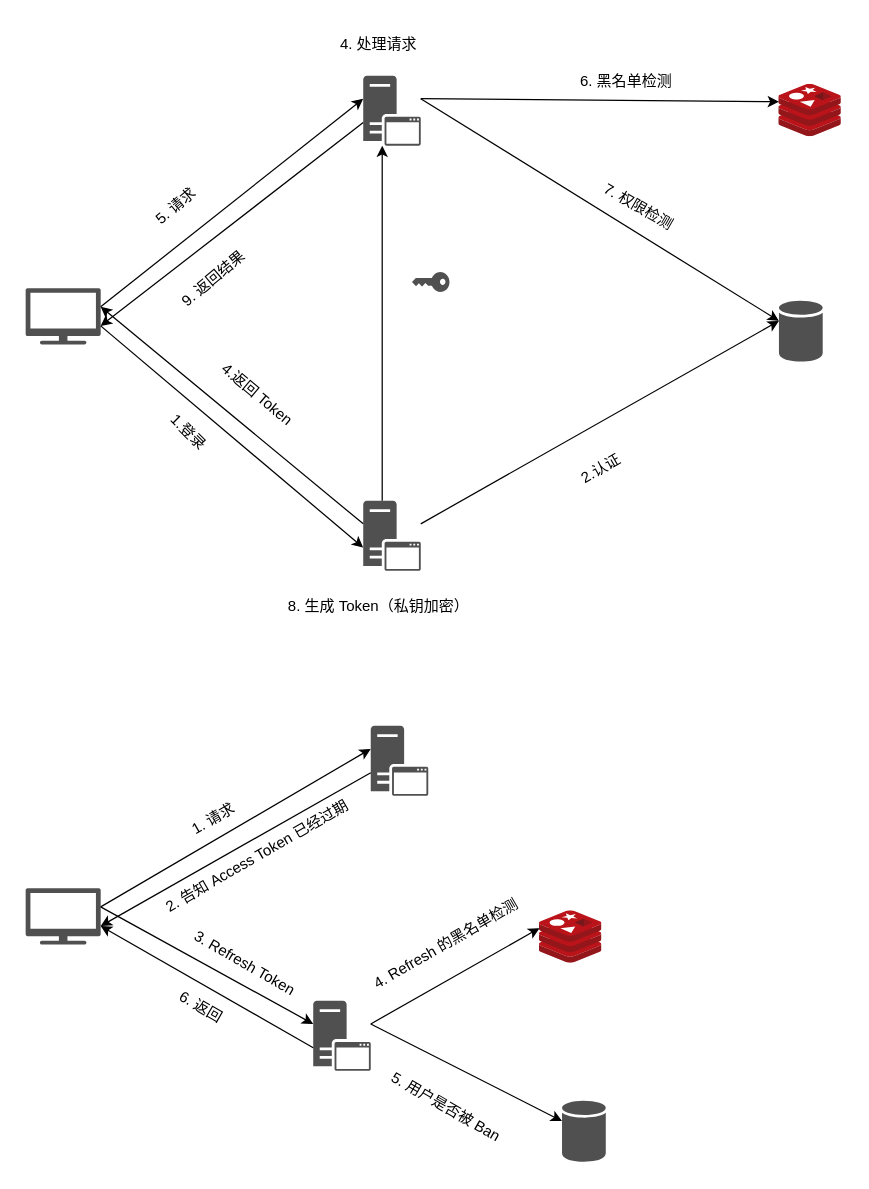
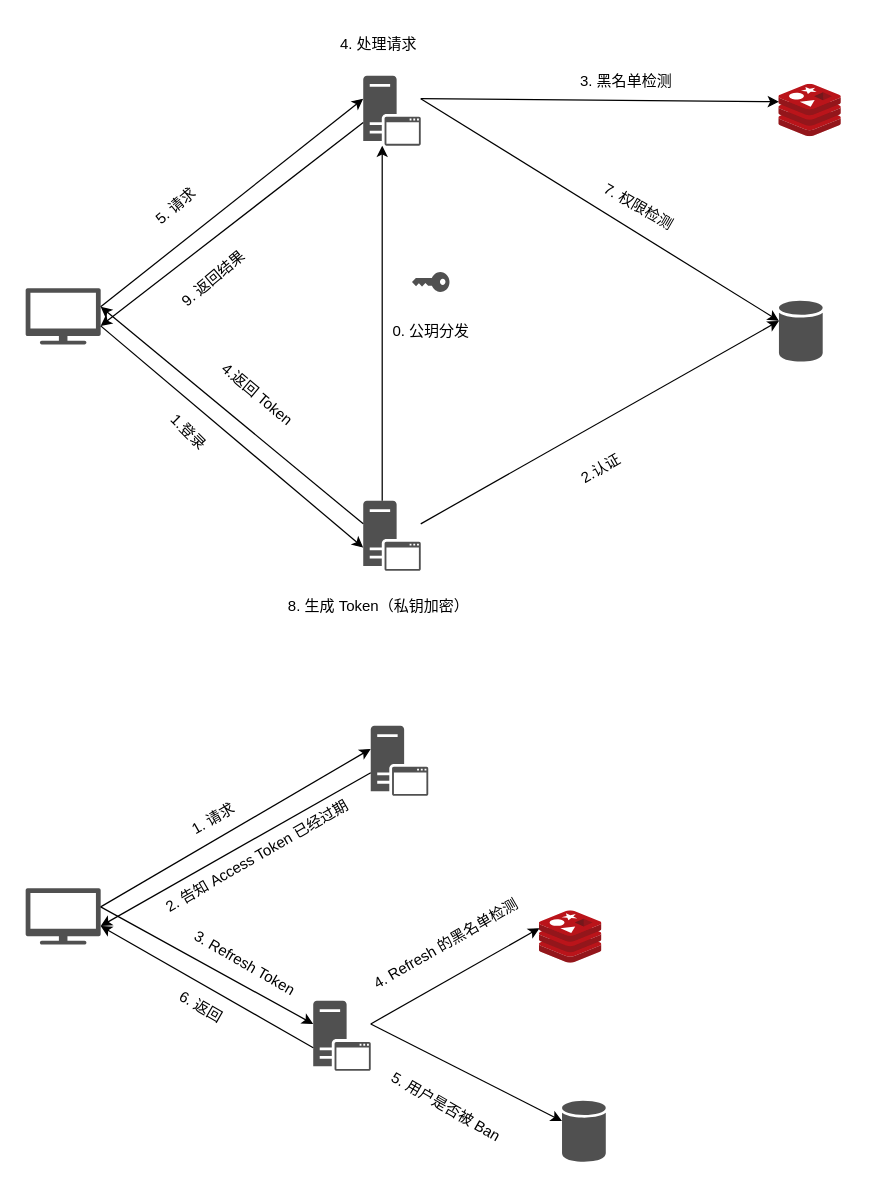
(626, 82) -> (626, 82)
none -> (431, 331)
